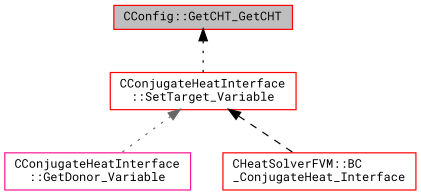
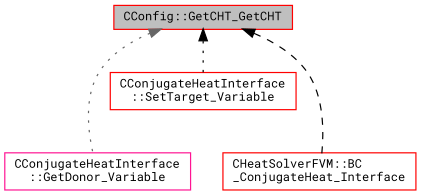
(146, 135) -> (95, 80)
(266, 135) -> (312, 80)
